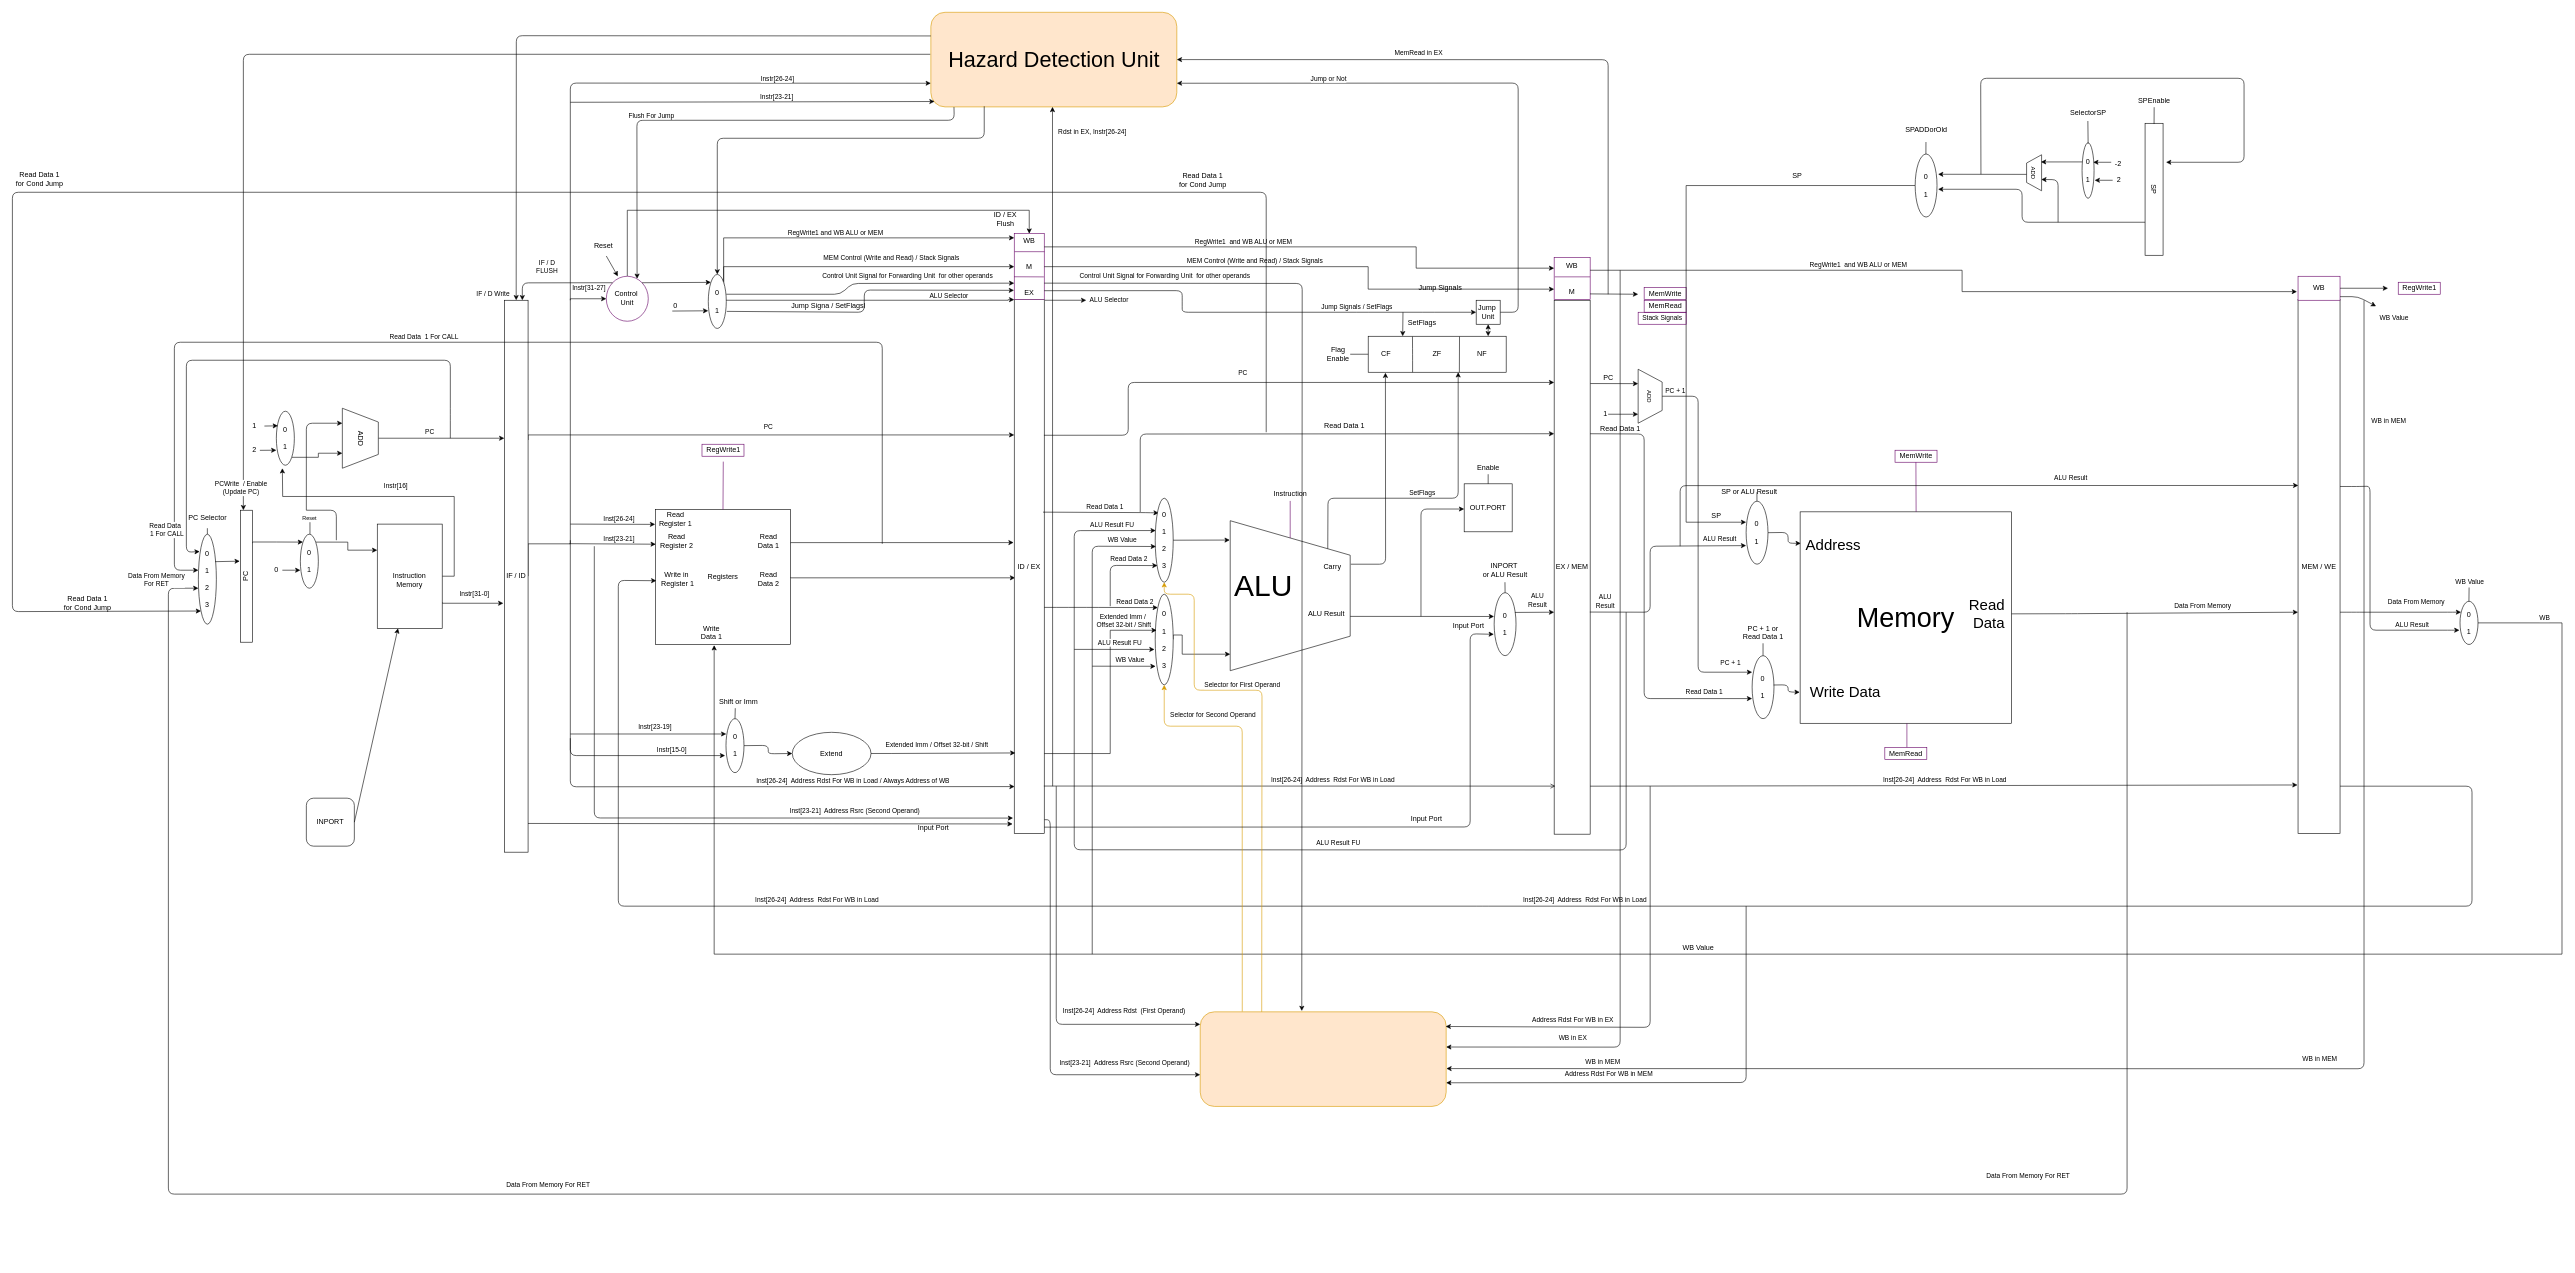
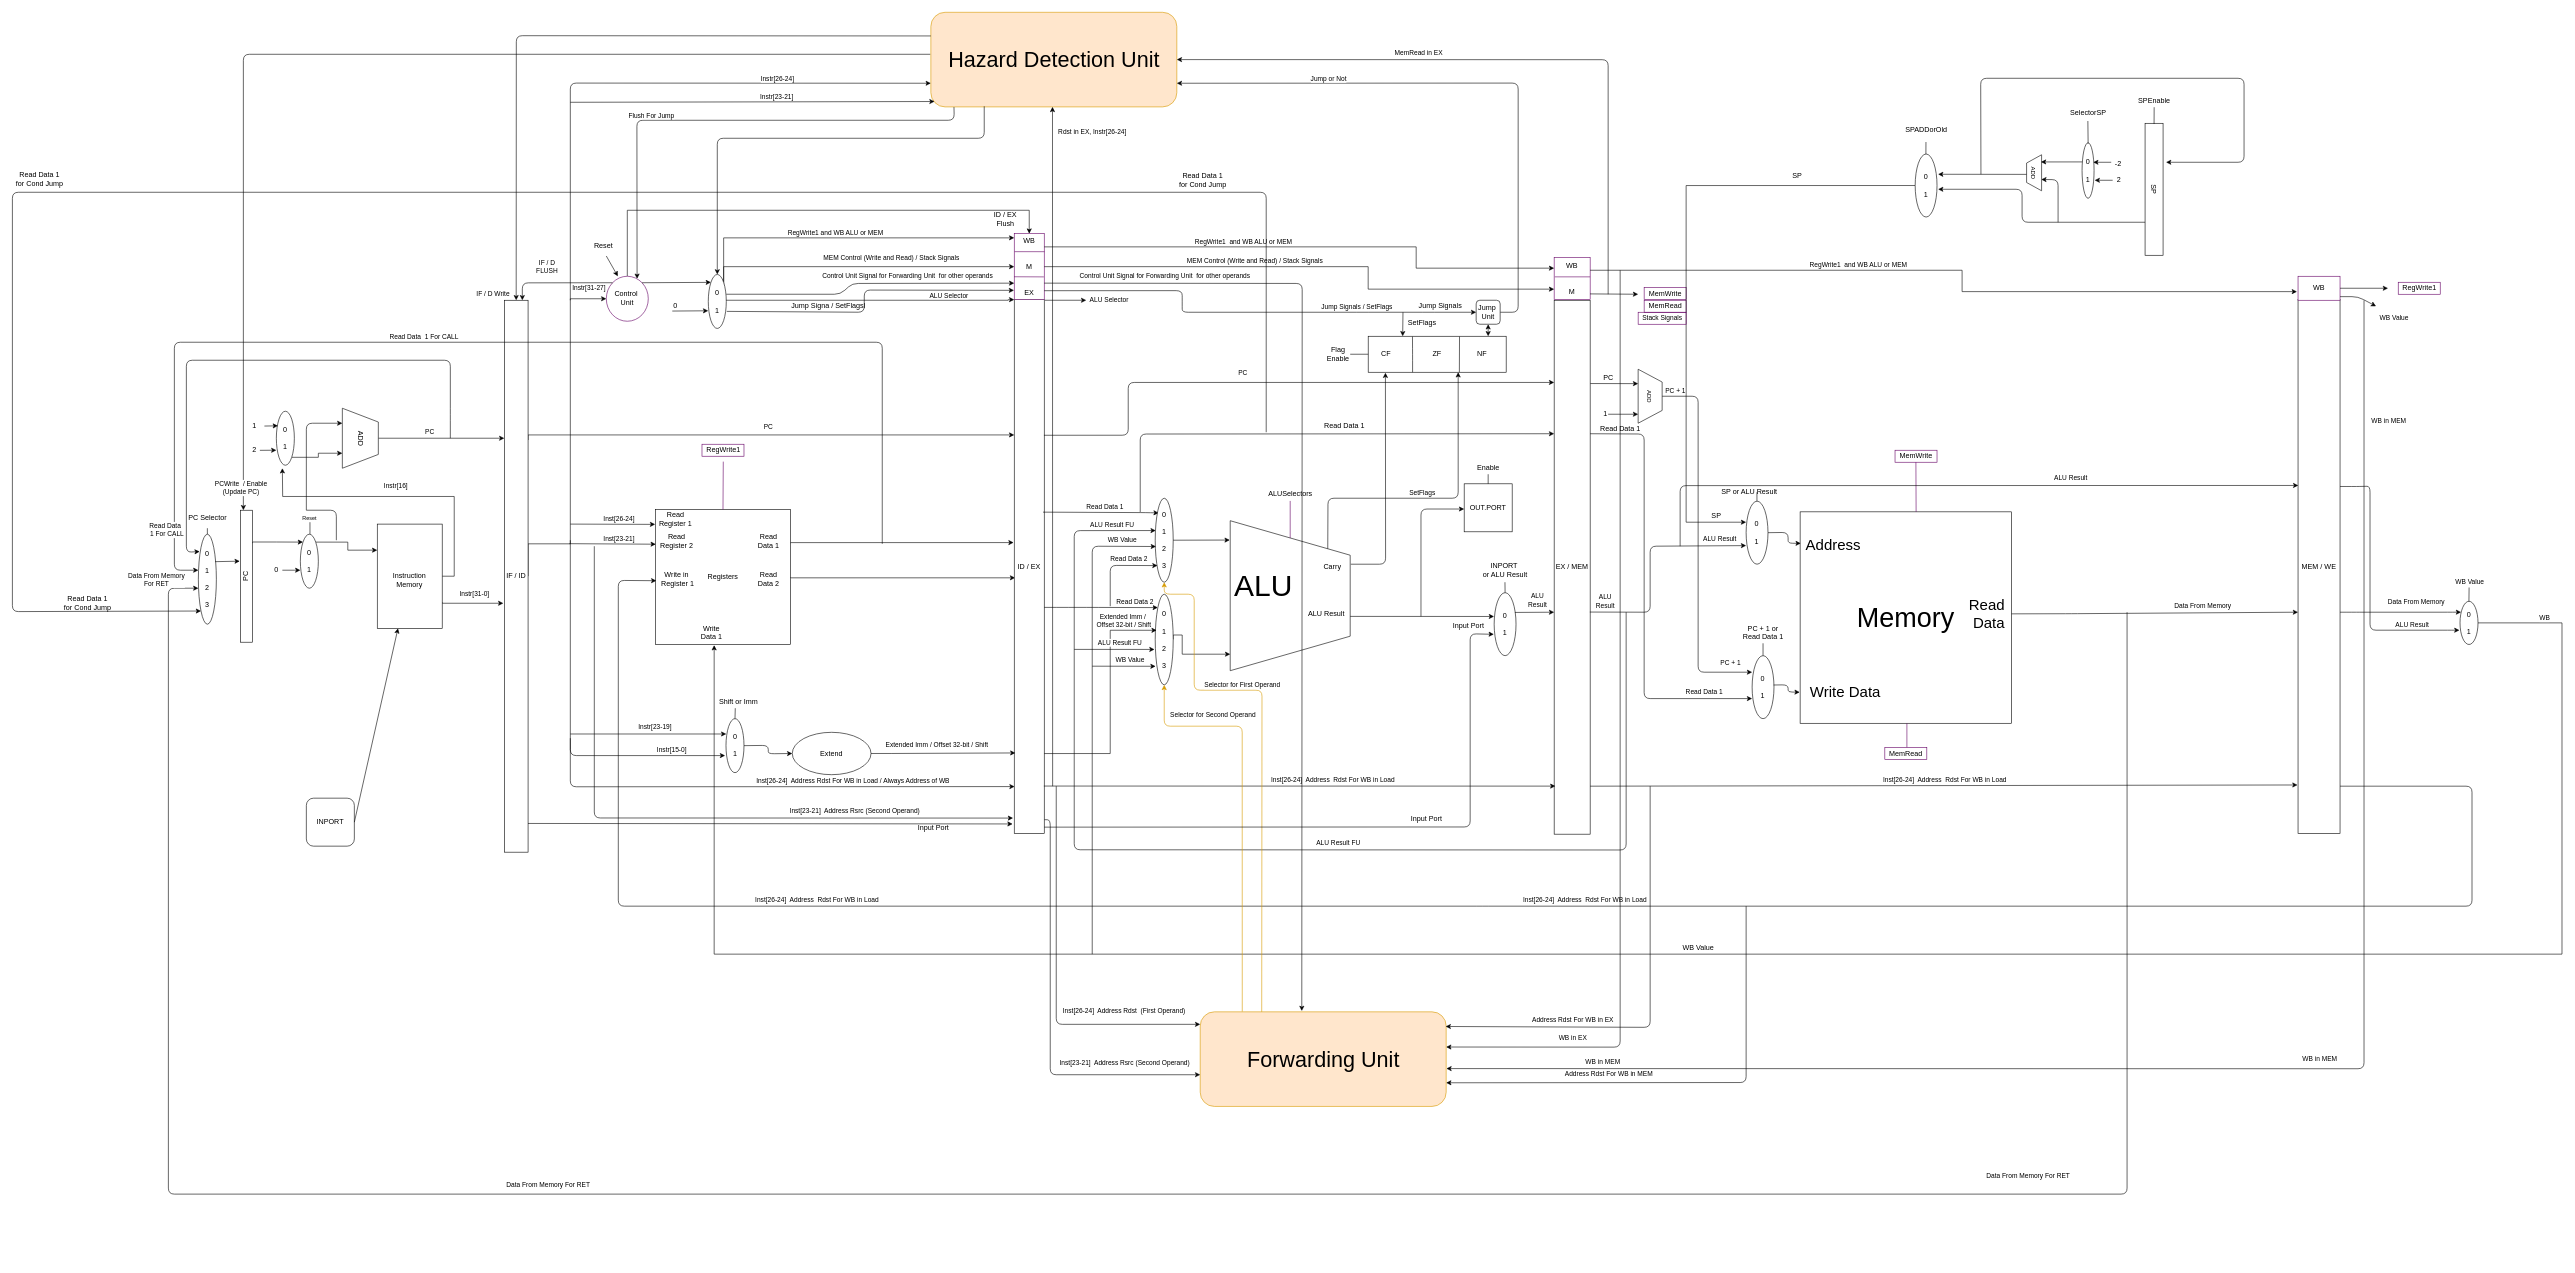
(1440, 288) -> (1440, 306)
(1488, 312) -> (1488, 312)
(1291, 494) -> (1291, 494)
(1551, 786) -> (1550, 786)
none -> (1323, 1059)
